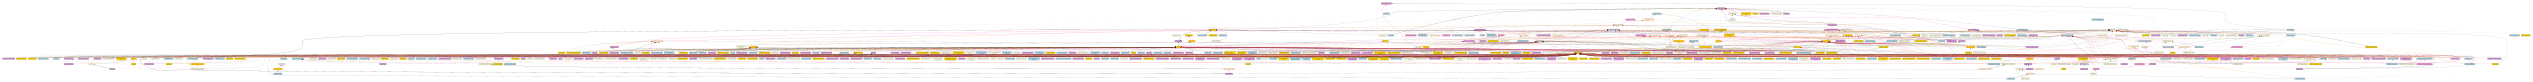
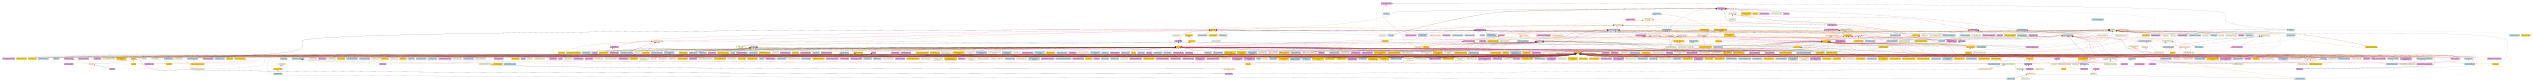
(753, 47) -> (753, 47)
